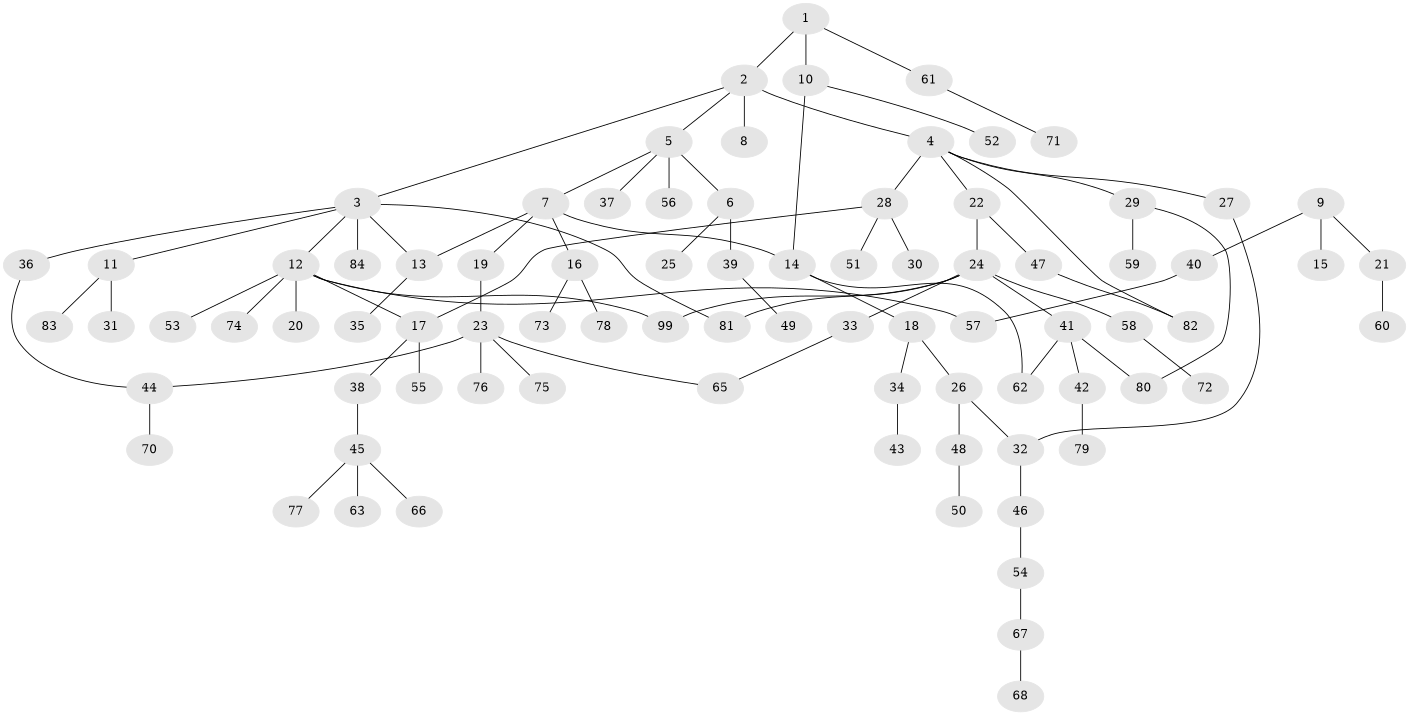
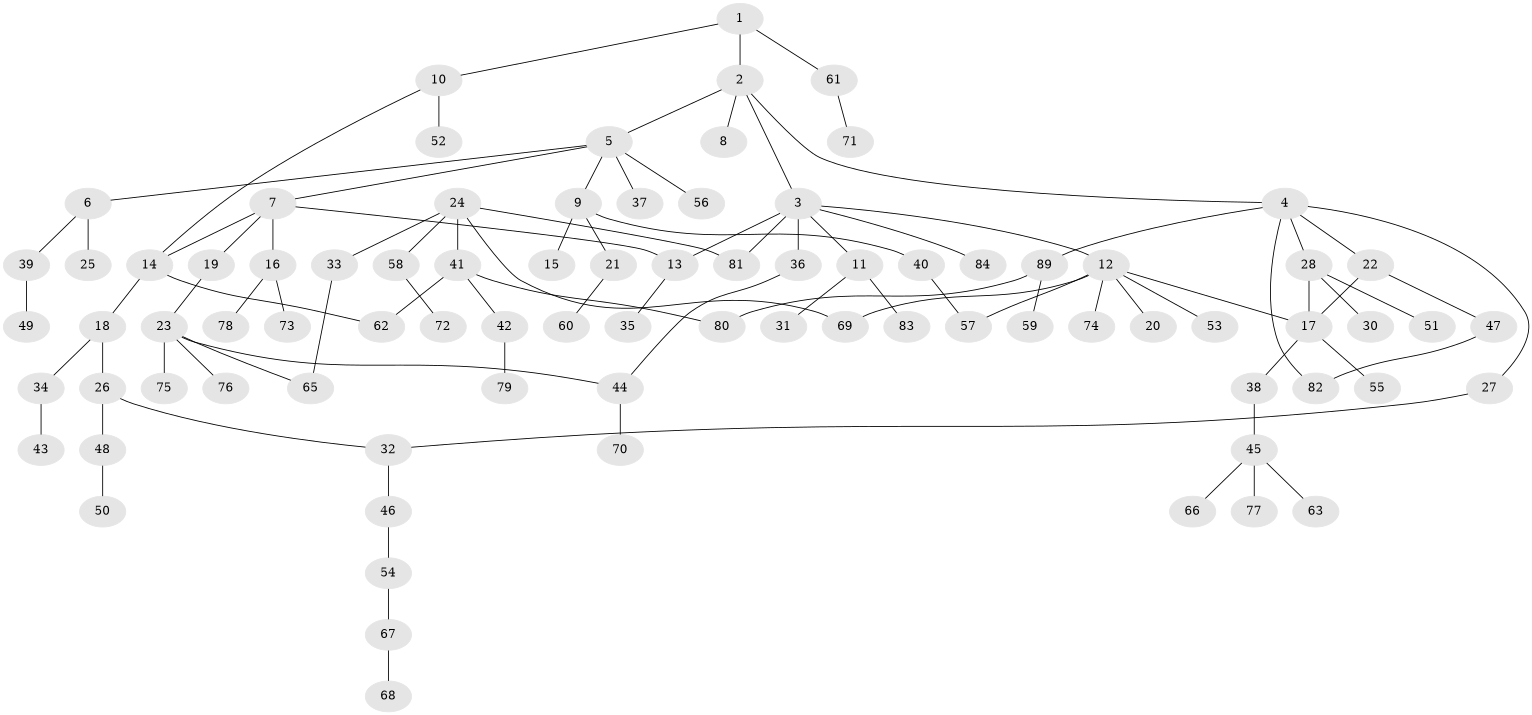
none -> (594, 173)
(1133, 204) -> (1045, 265)
(977, 235) -> (1344, 292)
(666, 327) -> (845, 327)
